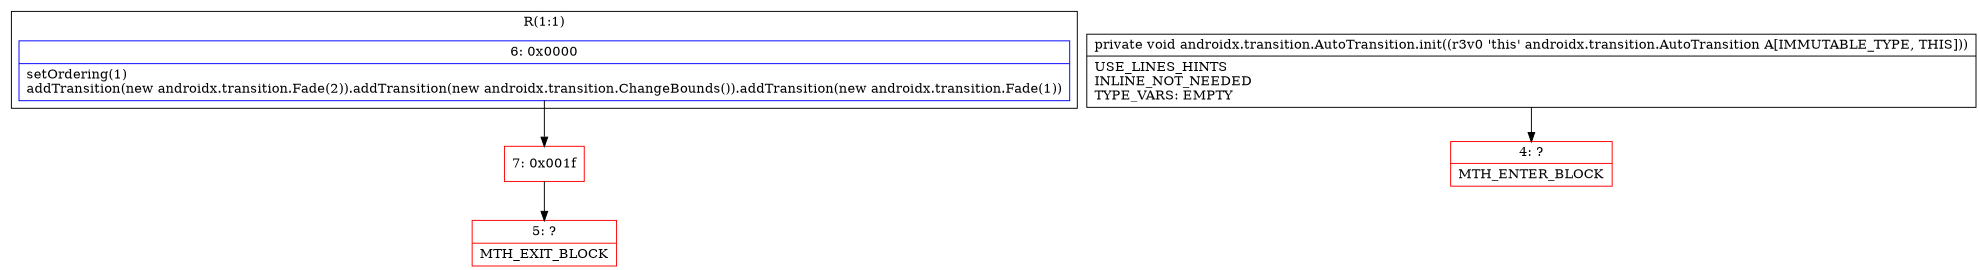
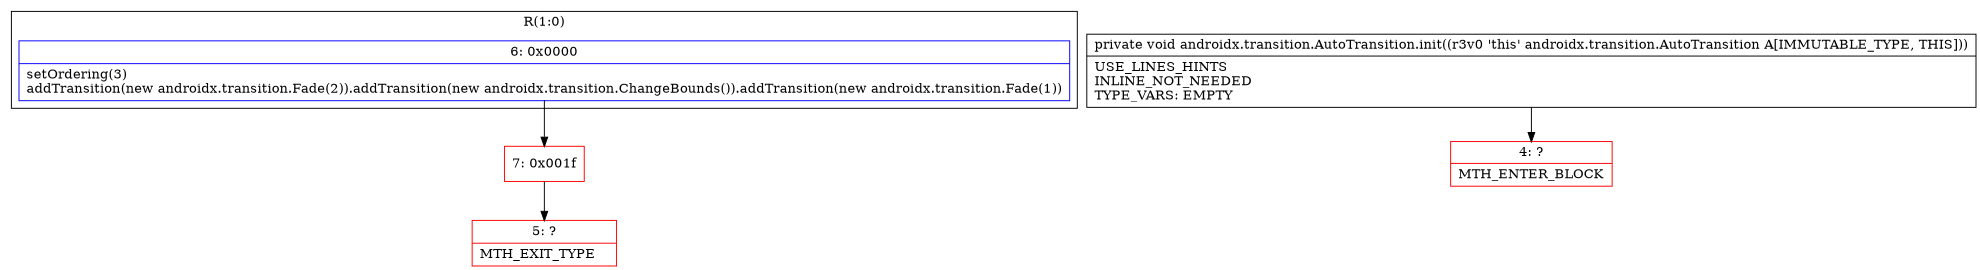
(544, 22) -> (544, 22)
(77, 75) -> (77, 75)
(544, 254) -> (538, 254)
